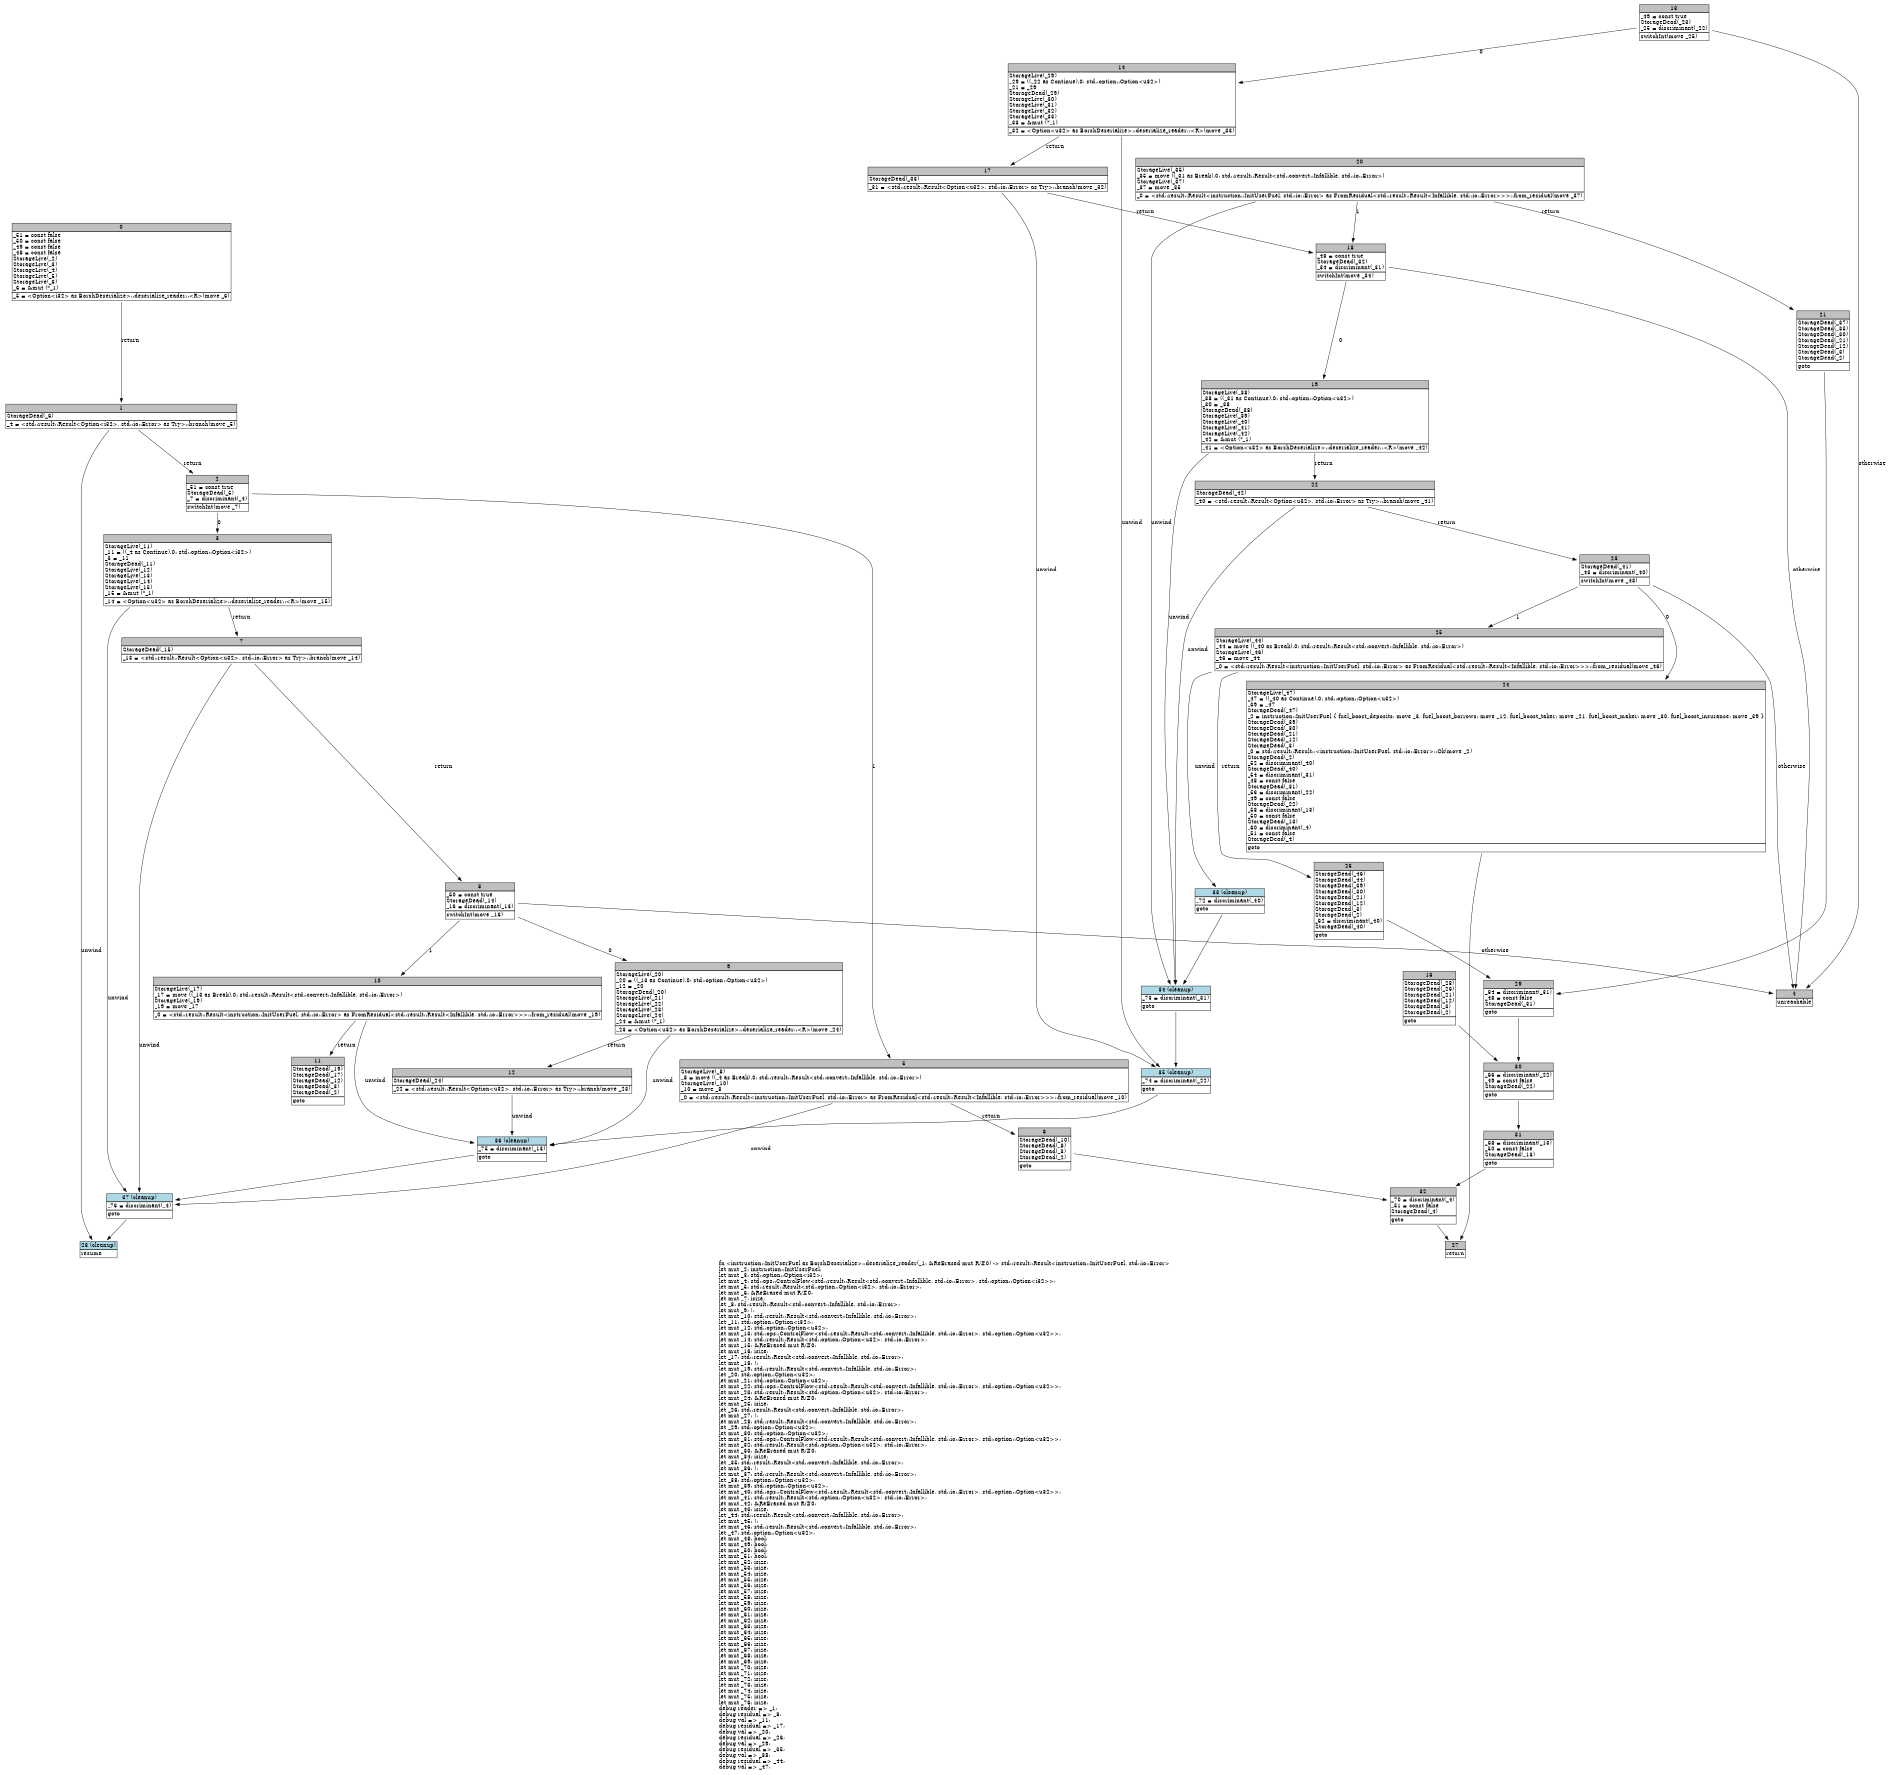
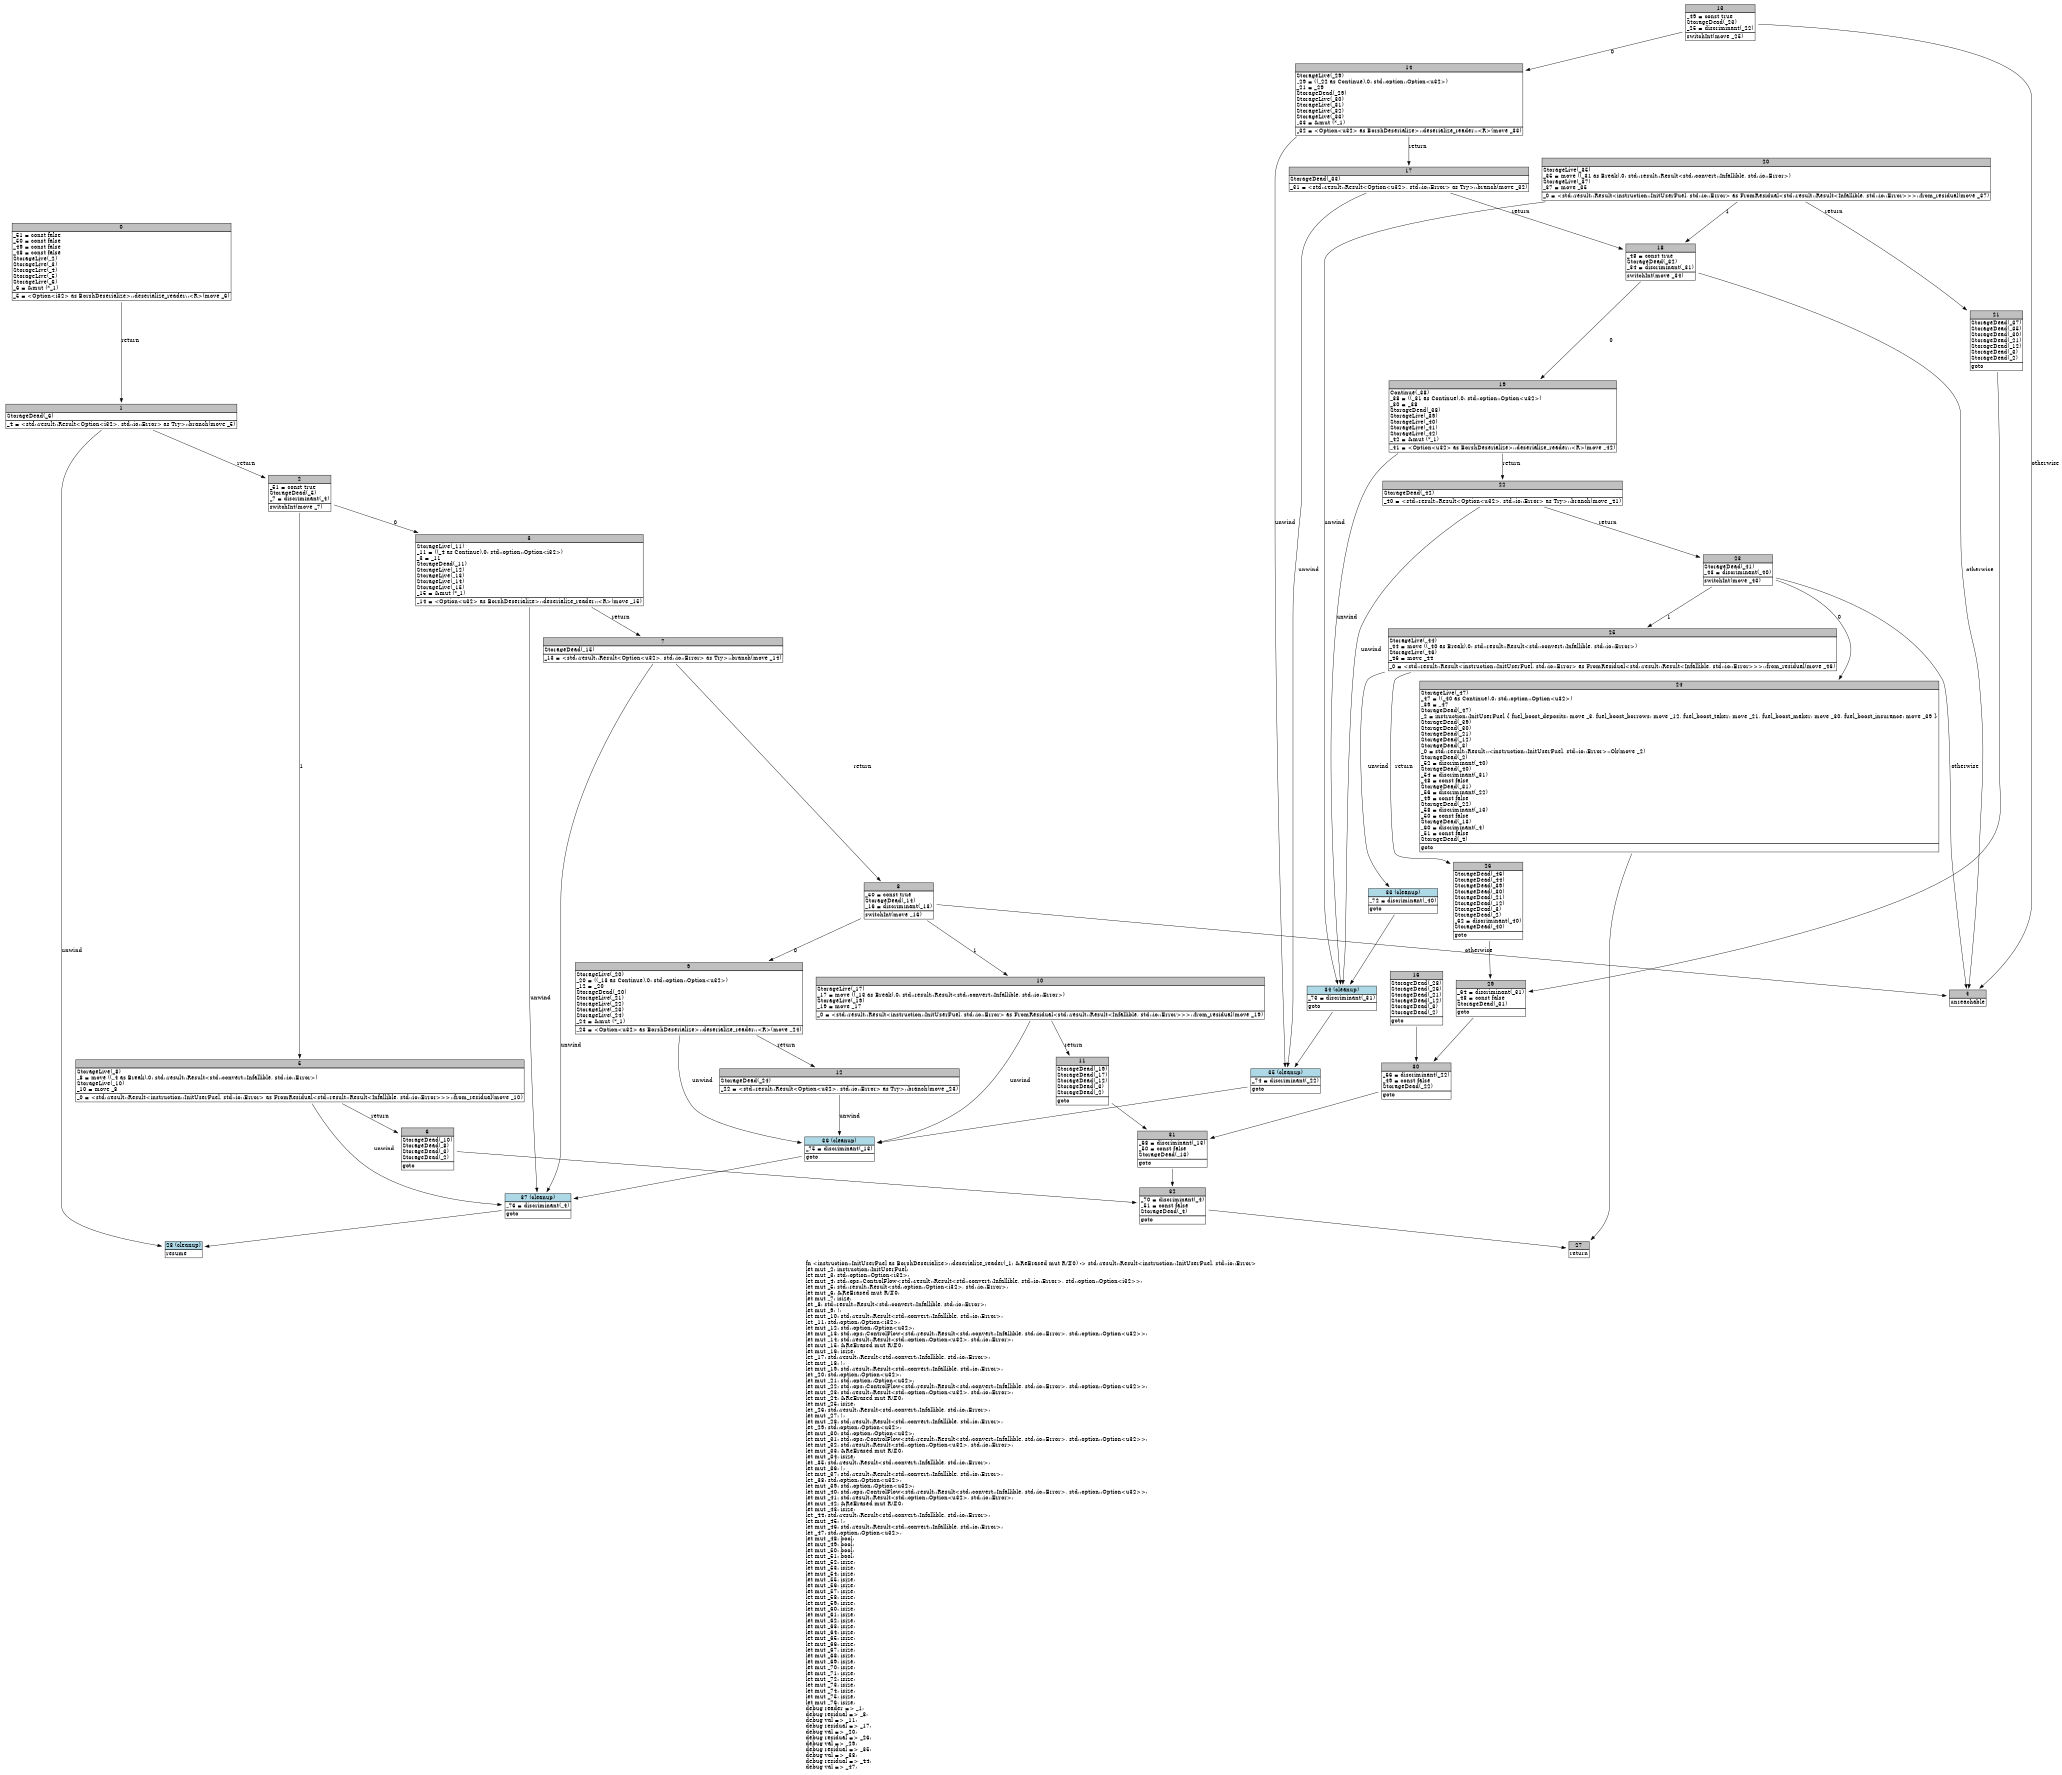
(1226, 393) -> (1410, 393)
none -> (1127, 1115)
